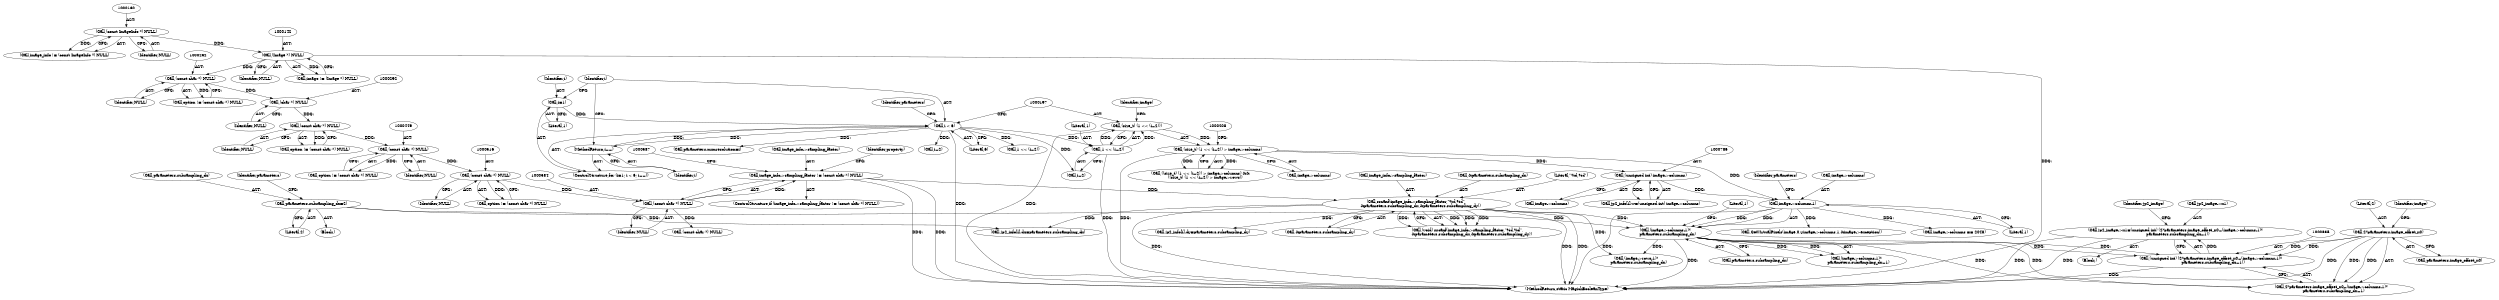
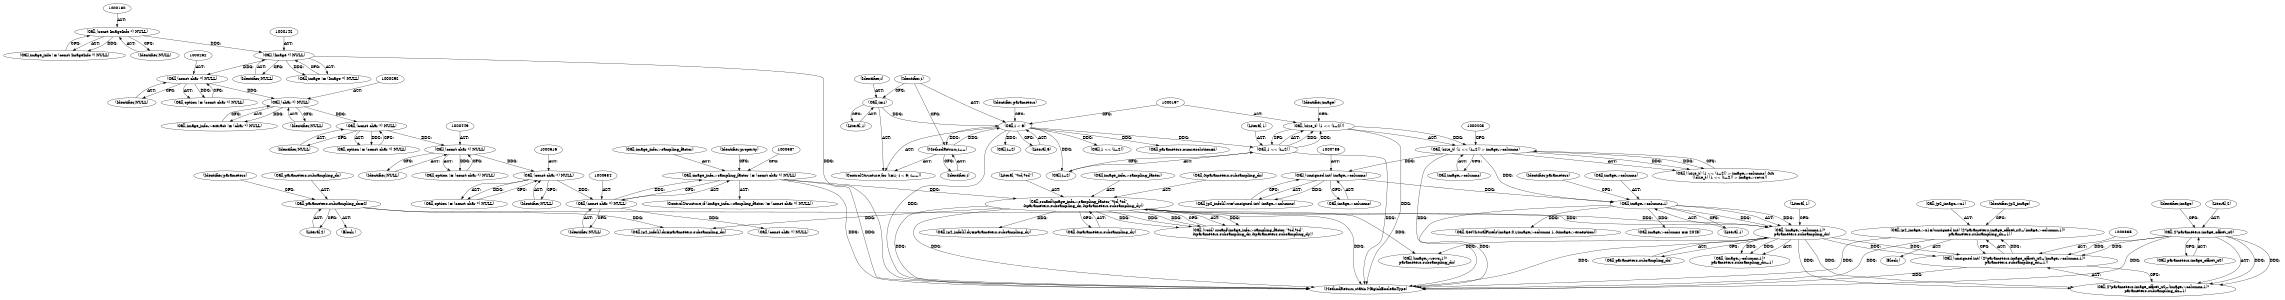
none -> (219, 126)
